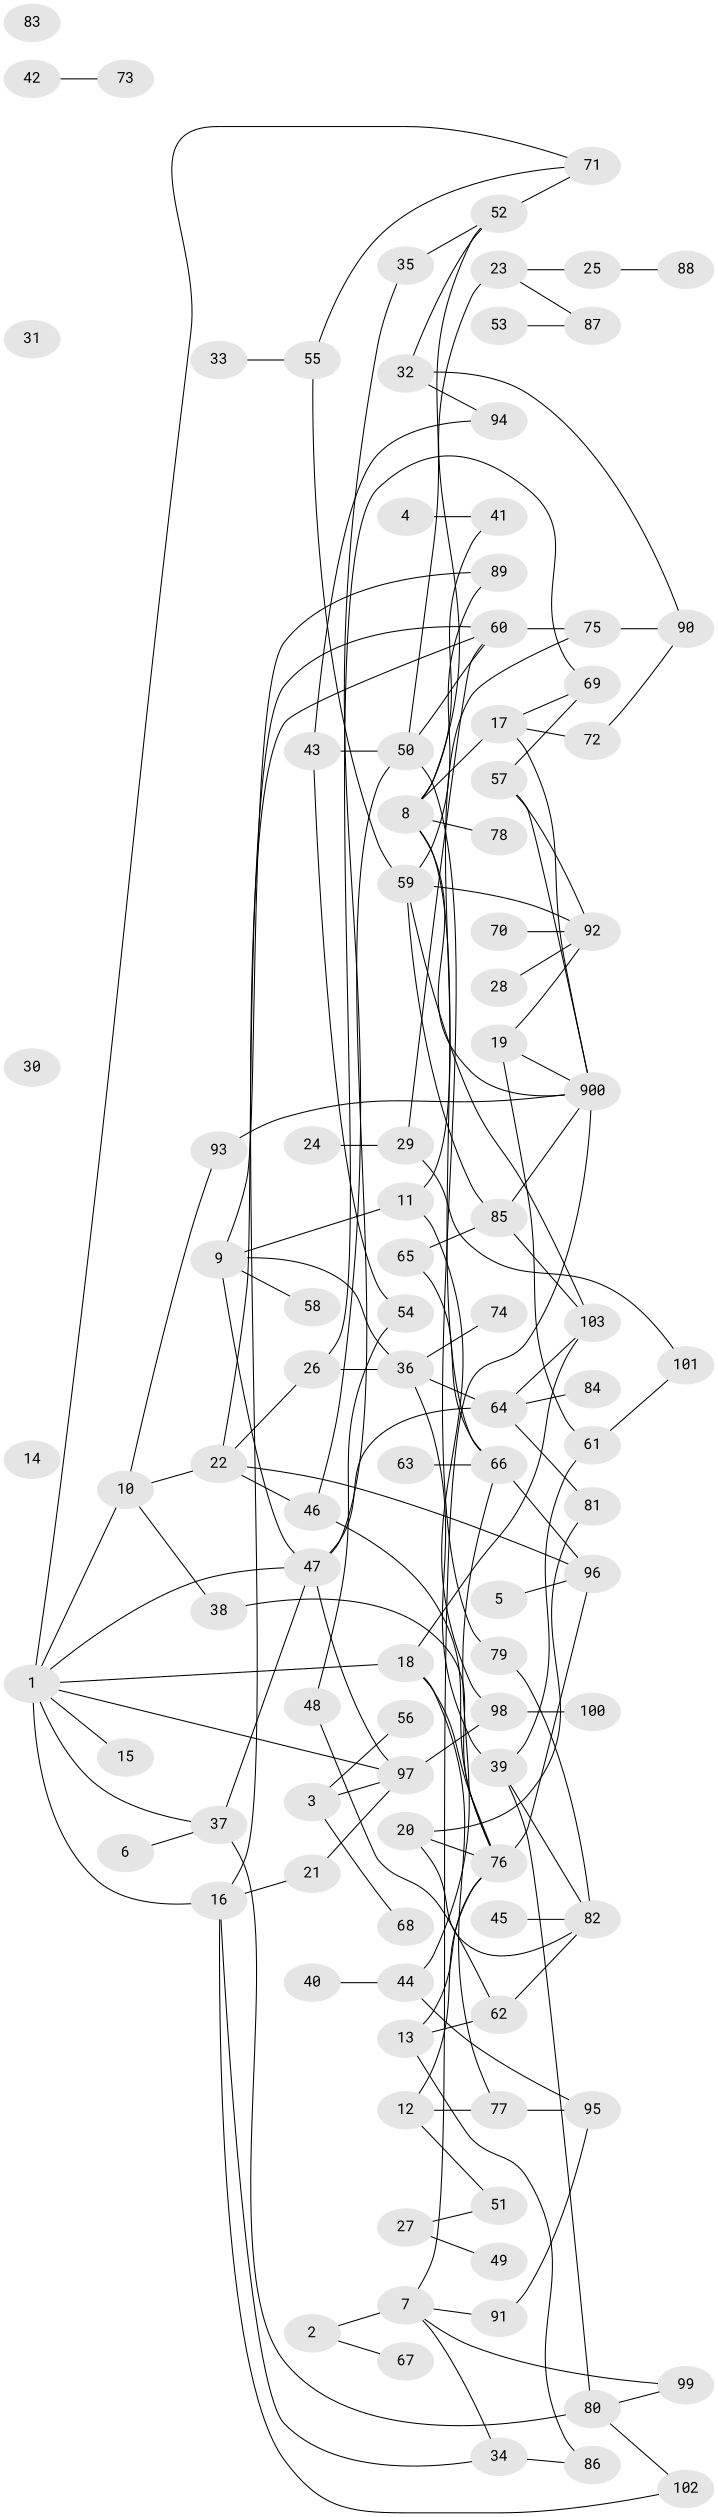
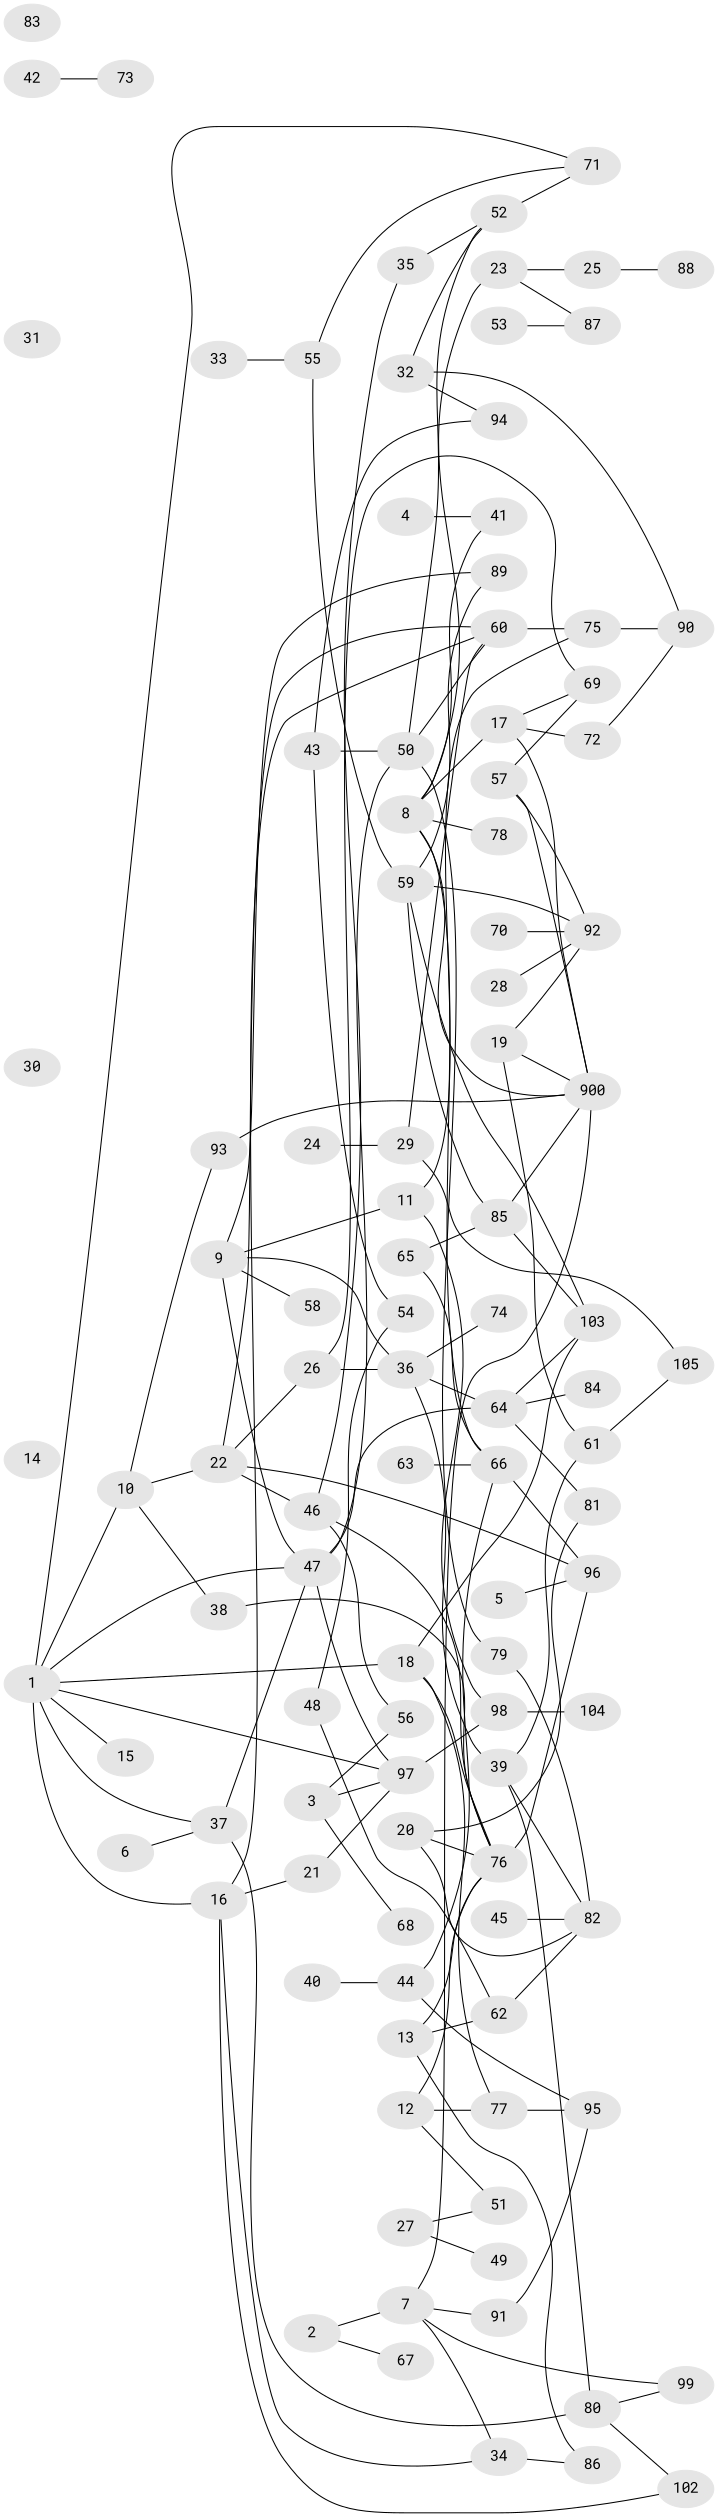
(686, 1365) -> (686, 1365)
none -> (359, 1615)
(592, 1712) -> (592, 1712)
